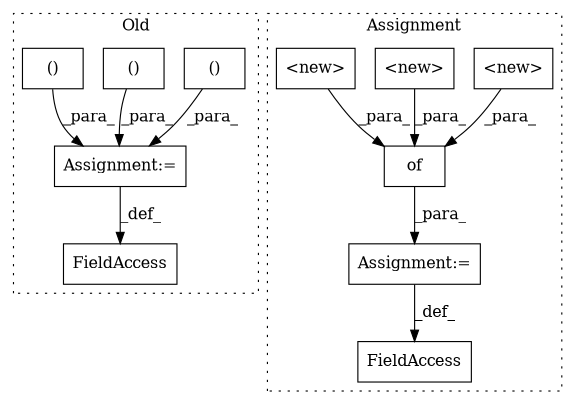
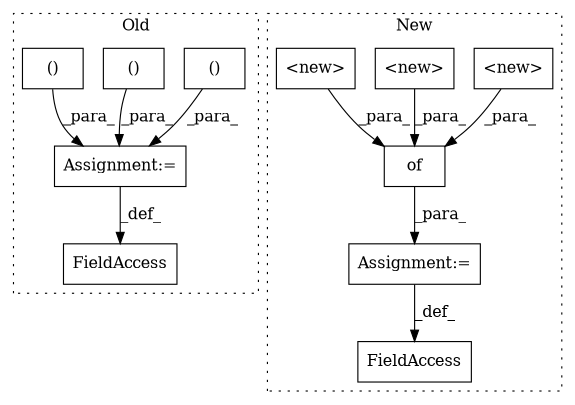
(415, 26) -> (415, 26)
